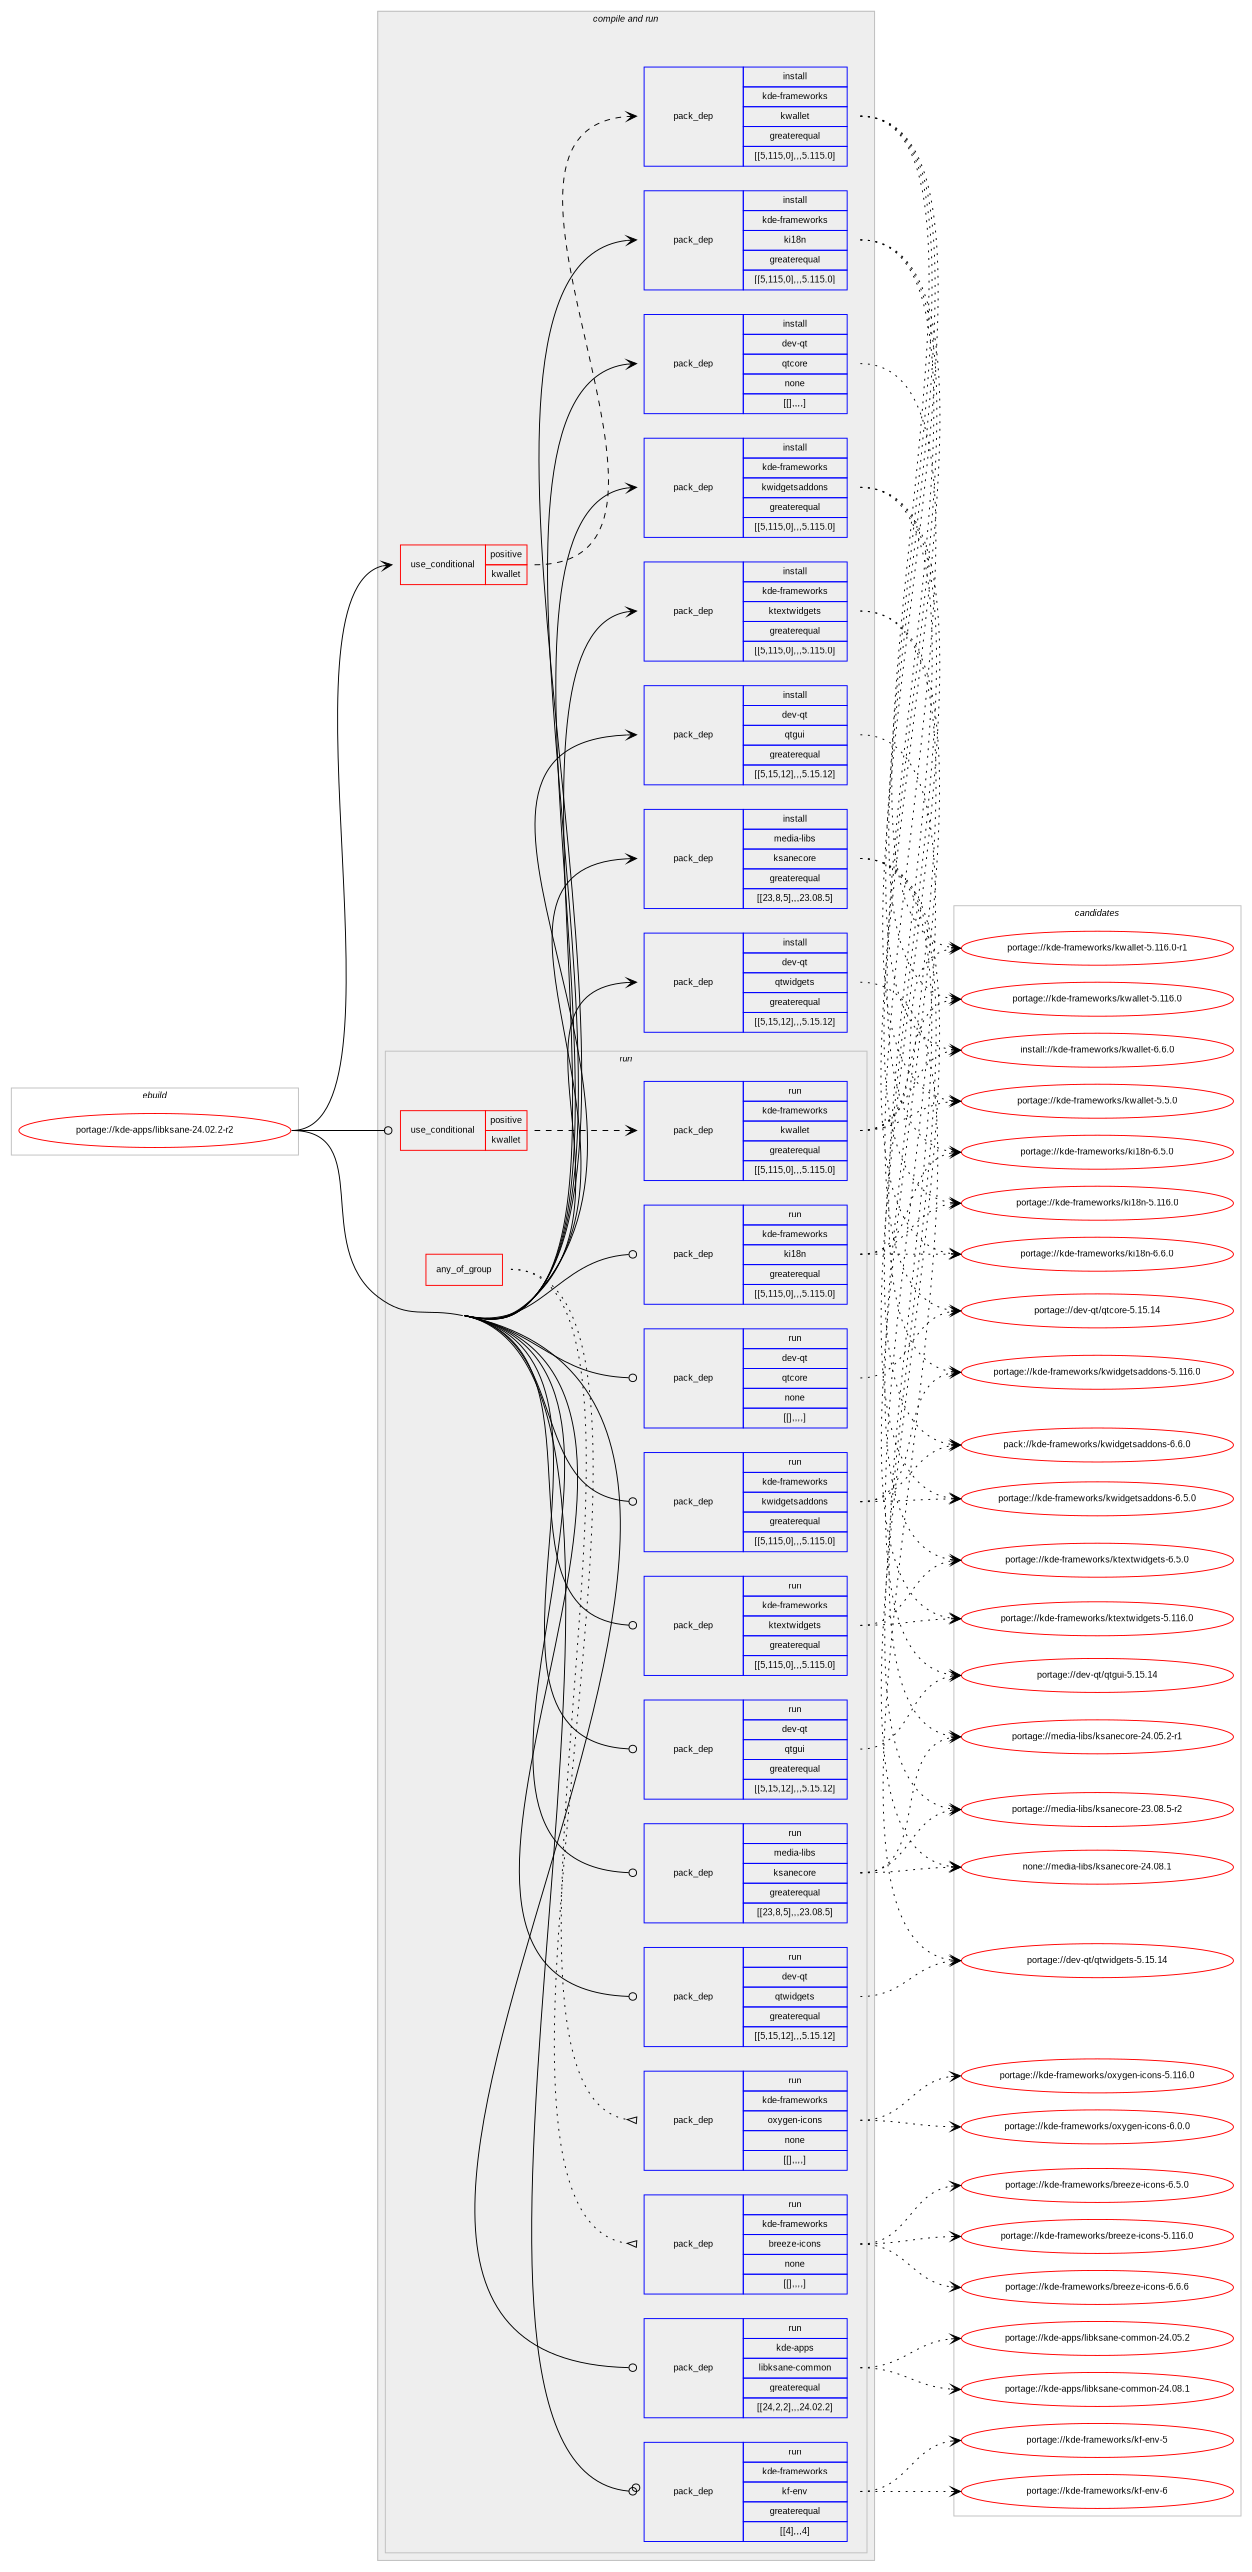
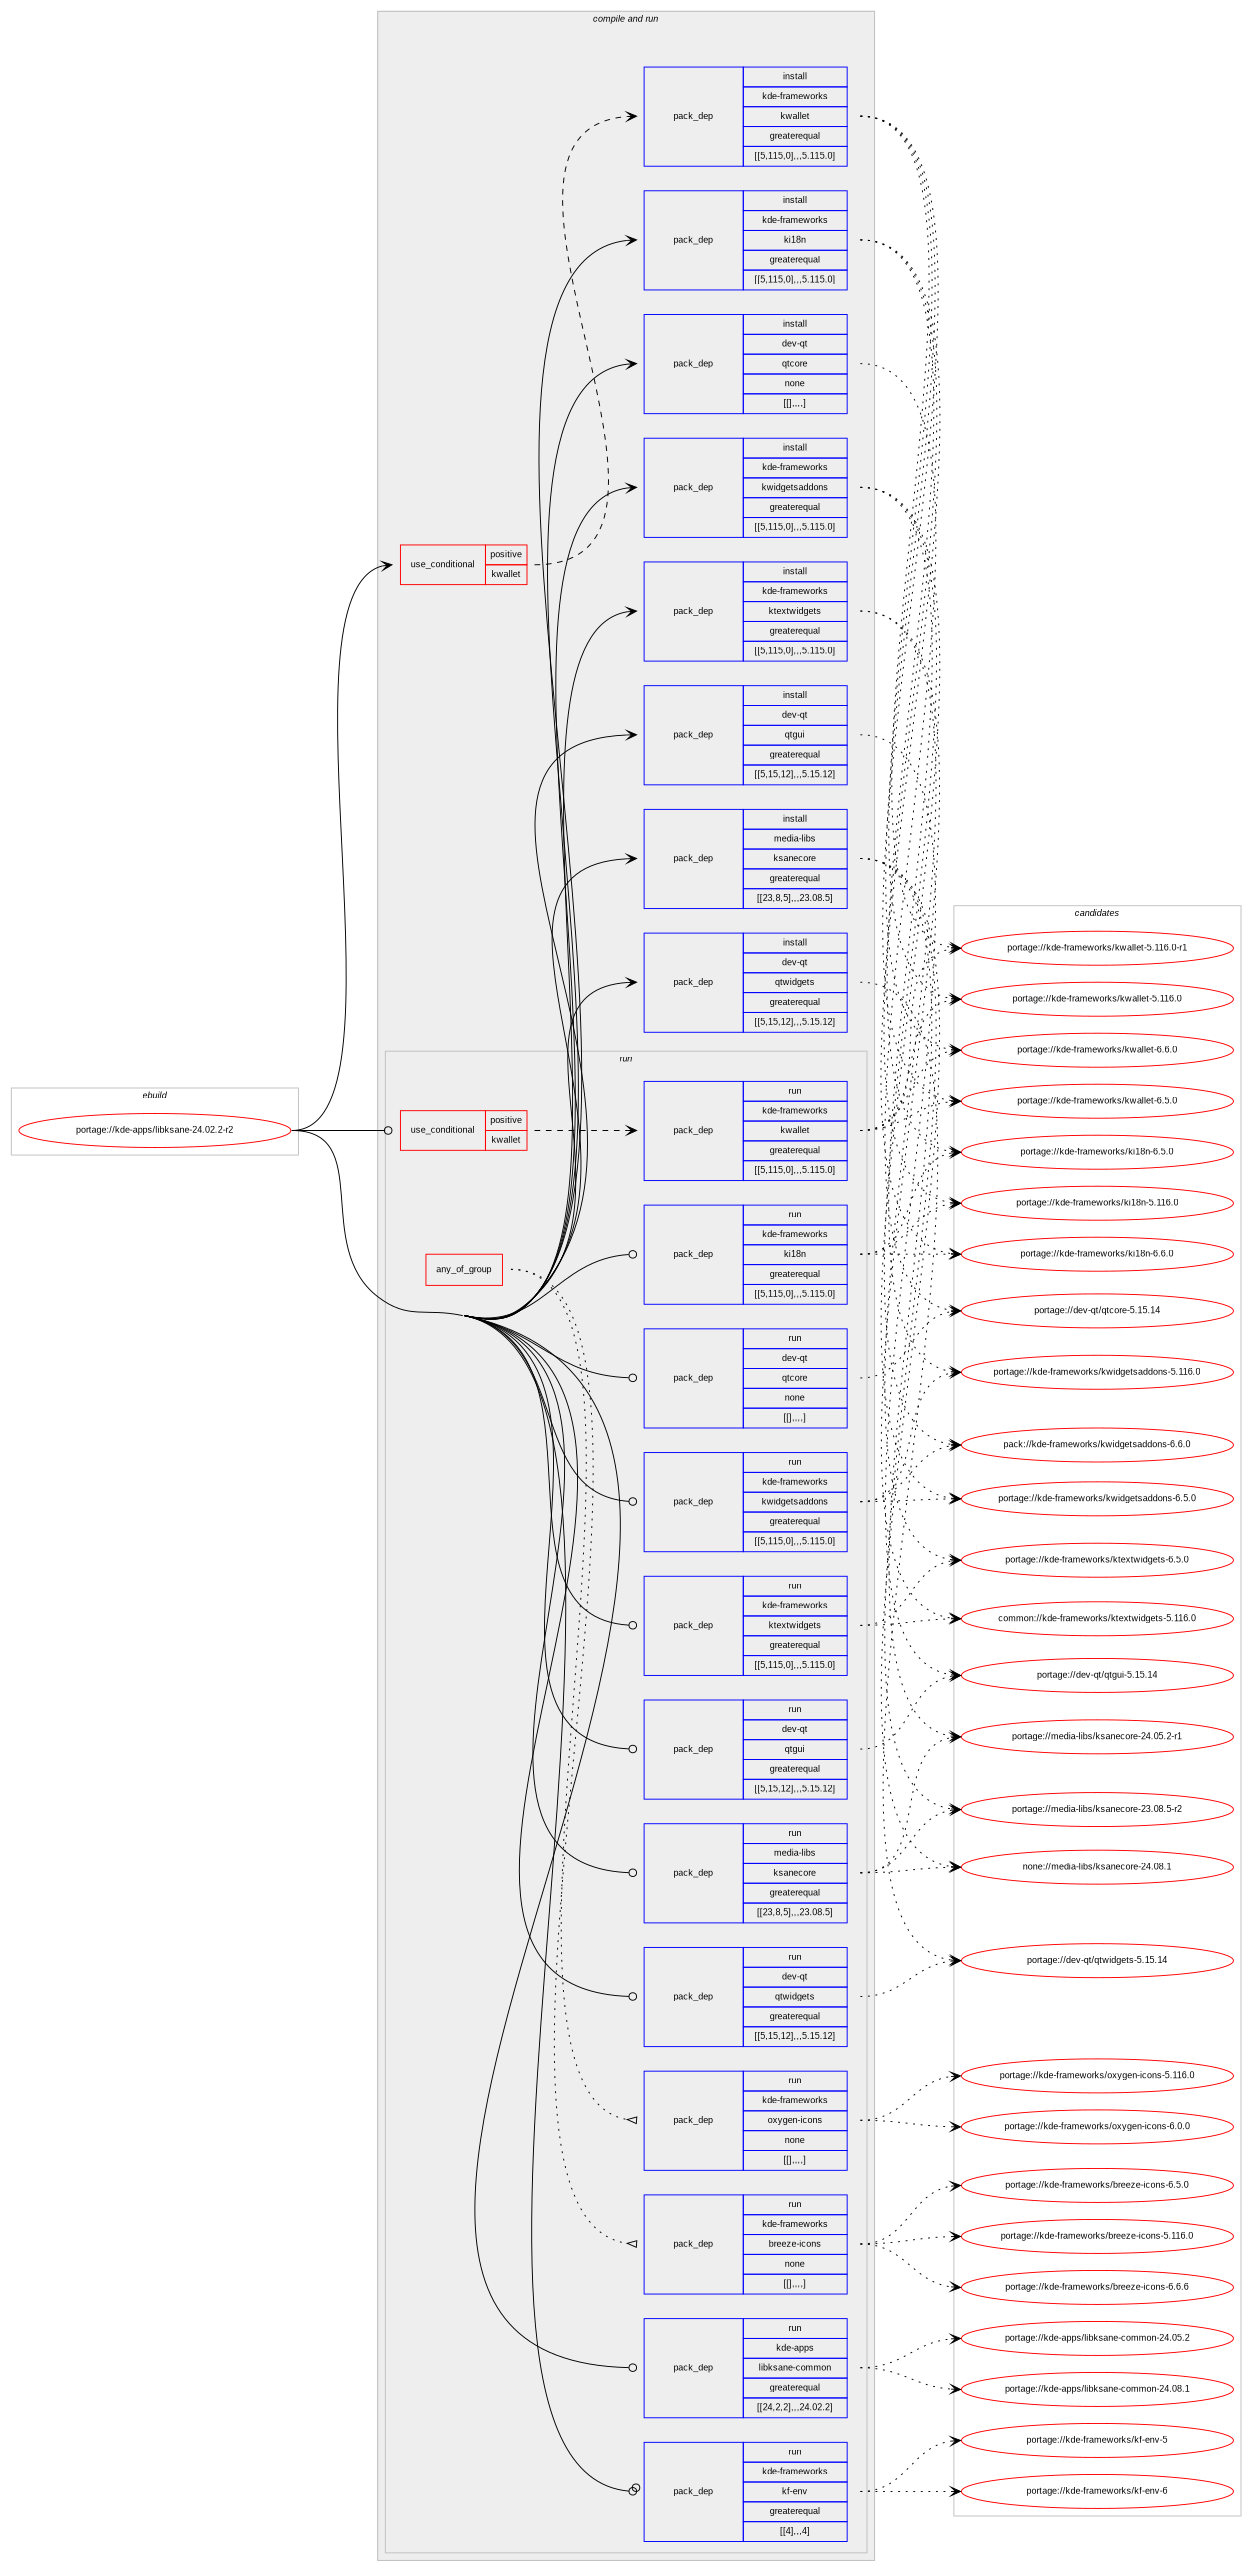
(1097, 1050) -> (1097, 1050)
(1097, 1101) -> (1097, 1101)
(1097, 1619) -> (1097, 1619)
